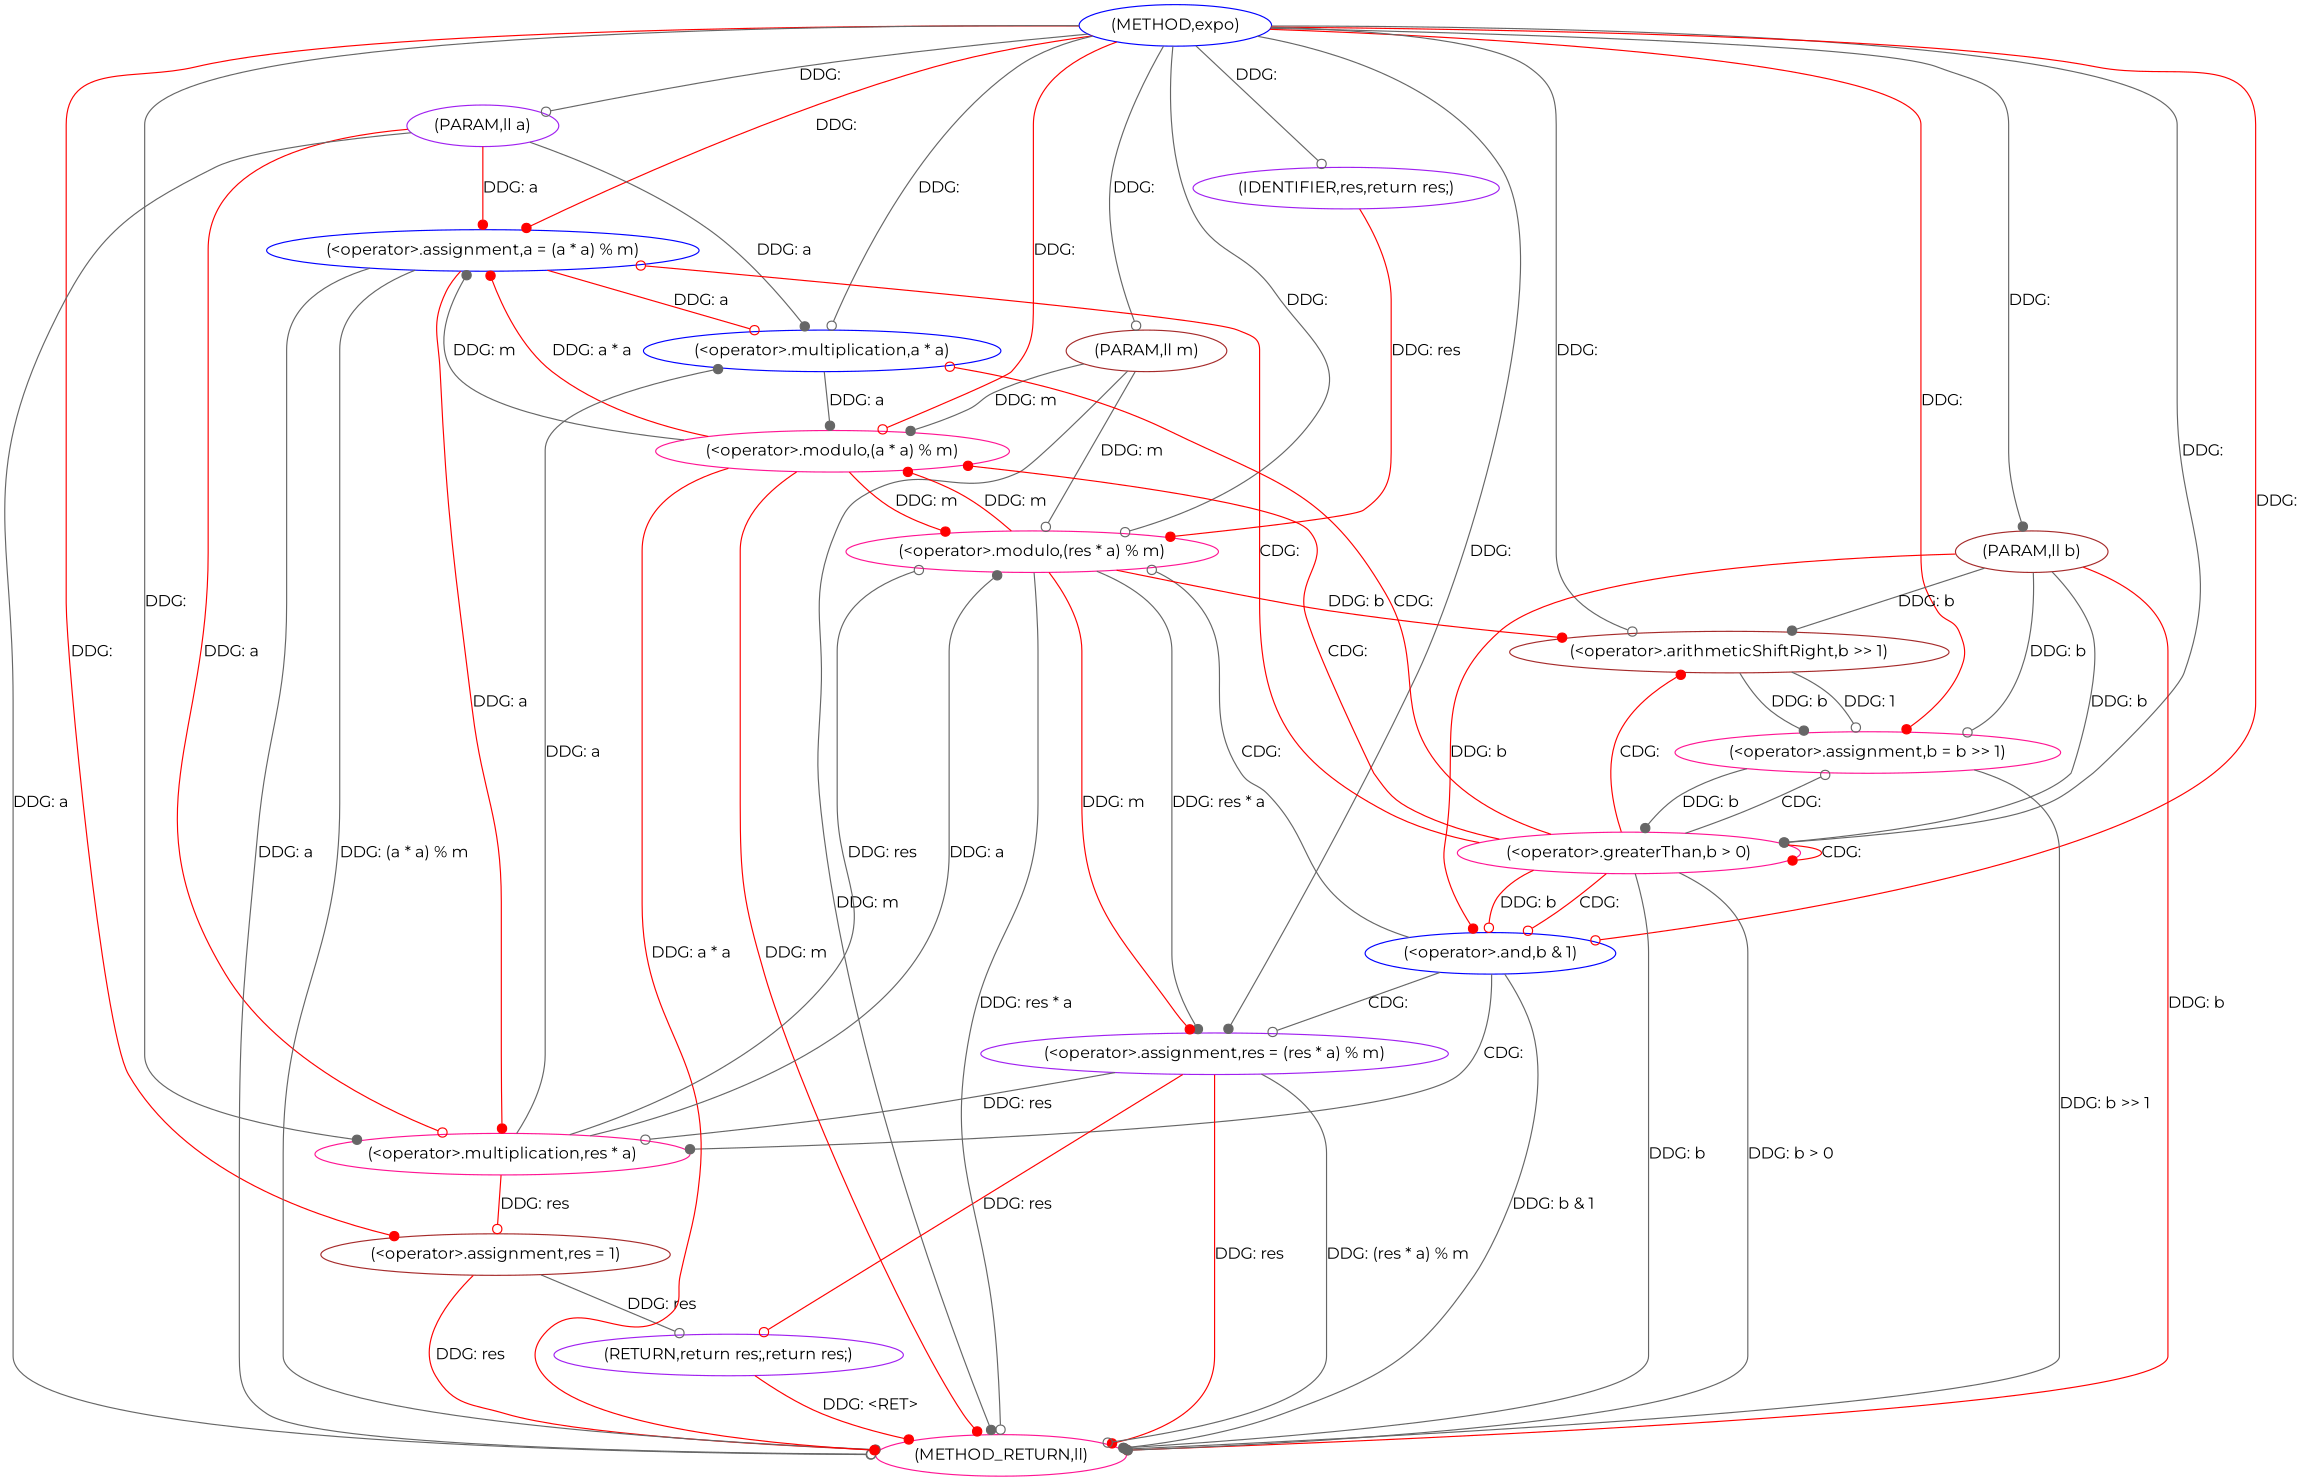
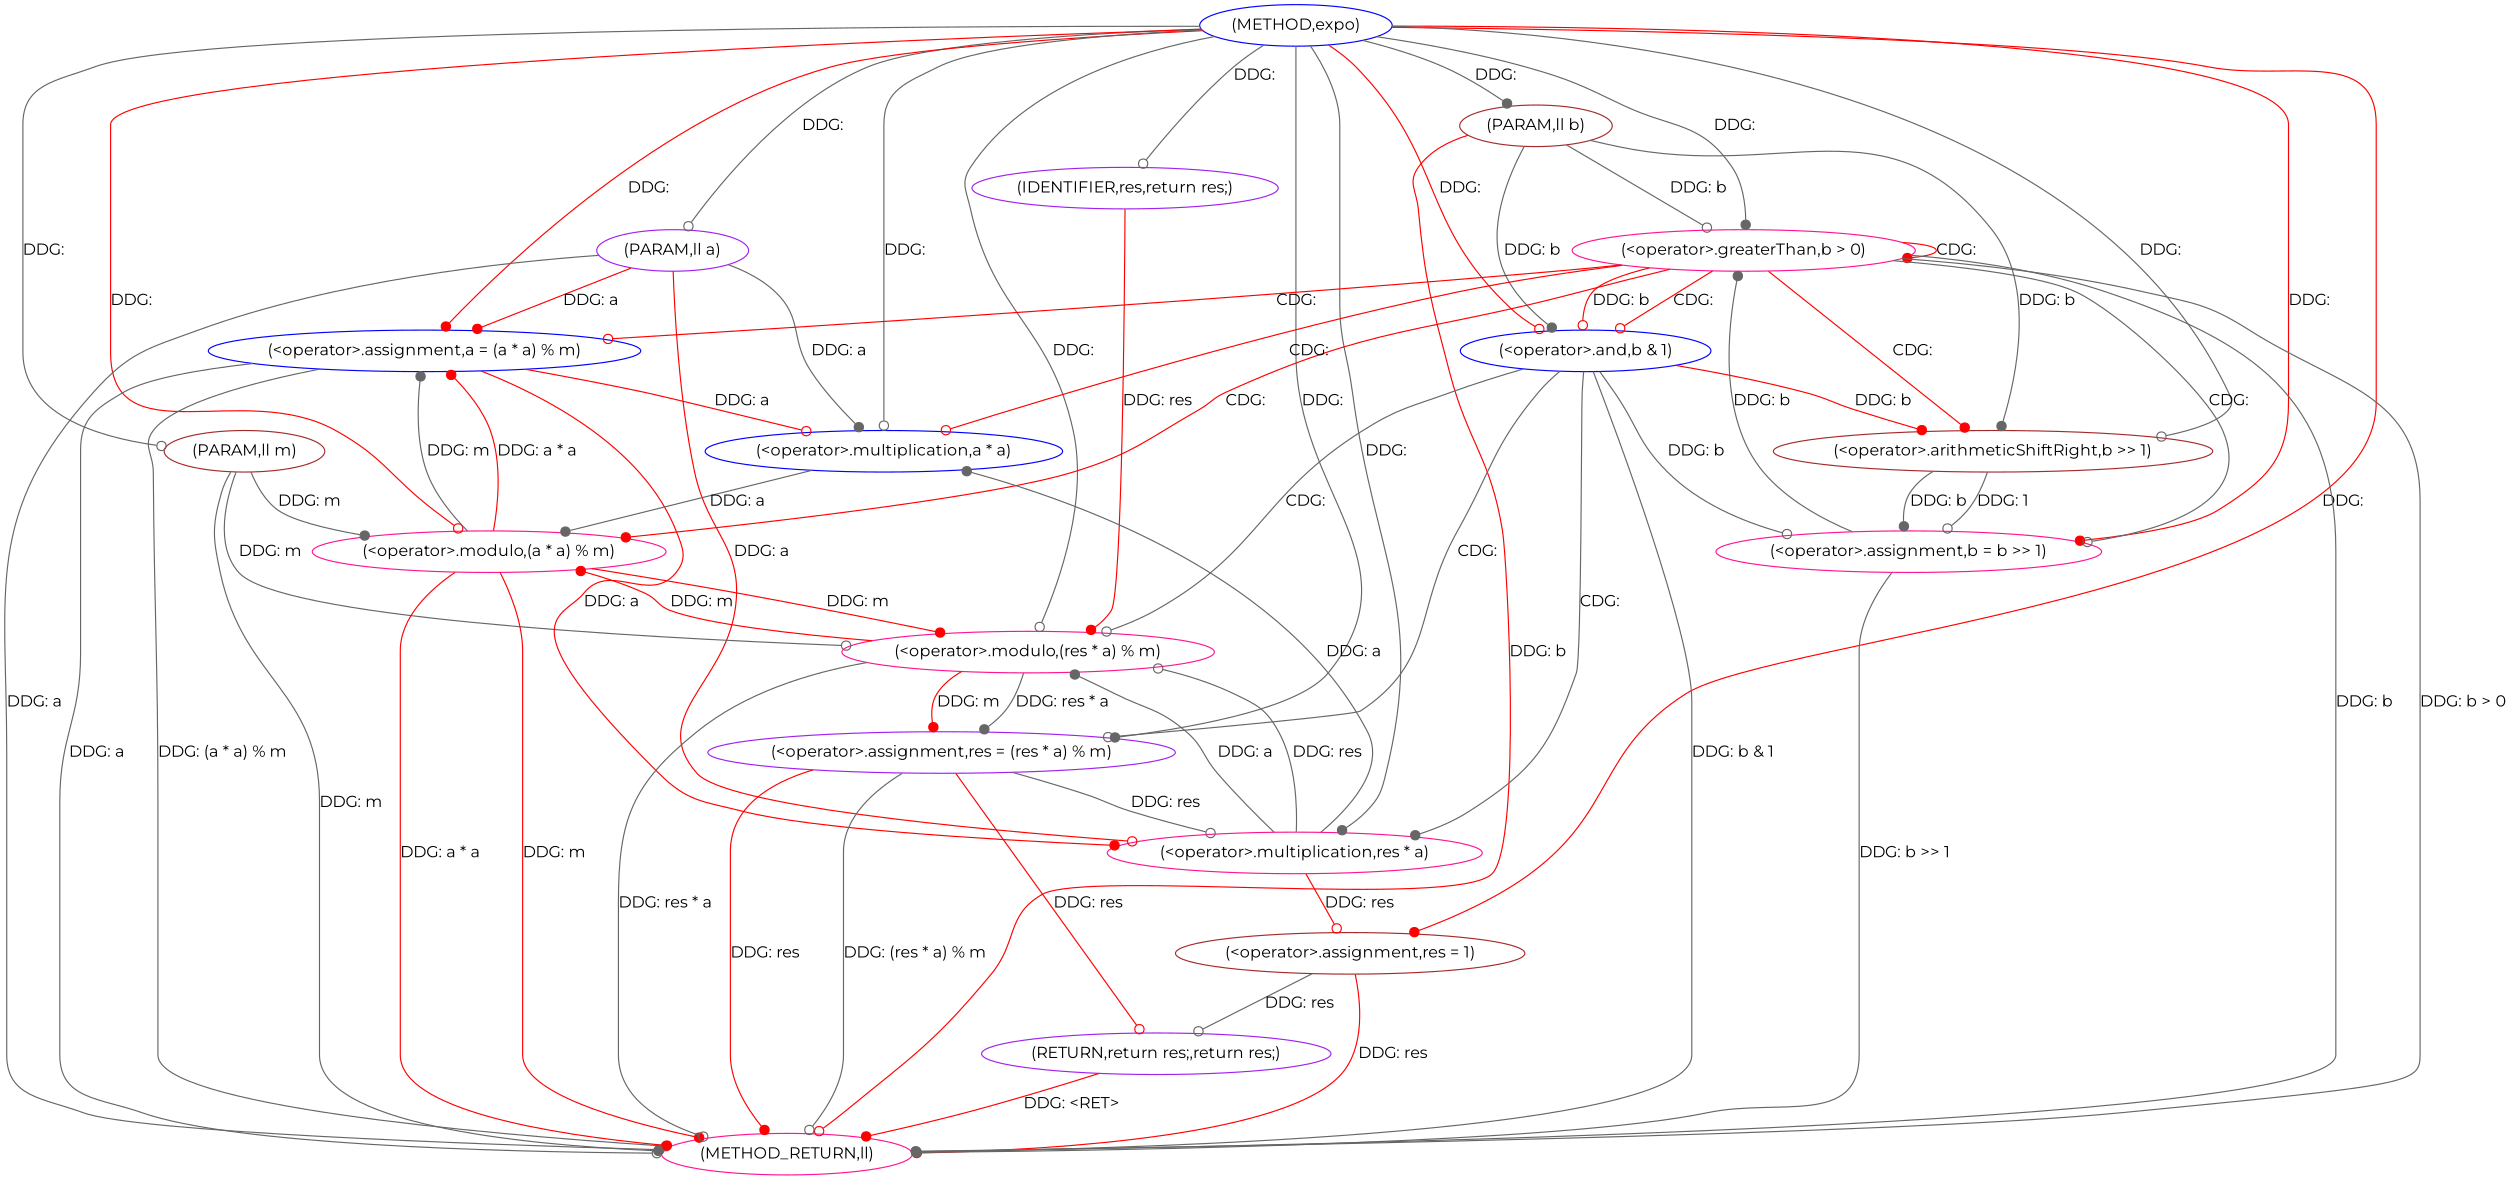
(1587, 593) -> (1497, 242)
(1336, 612) -> (1798, 391)
(2024, 661) -> (1671, 475)
